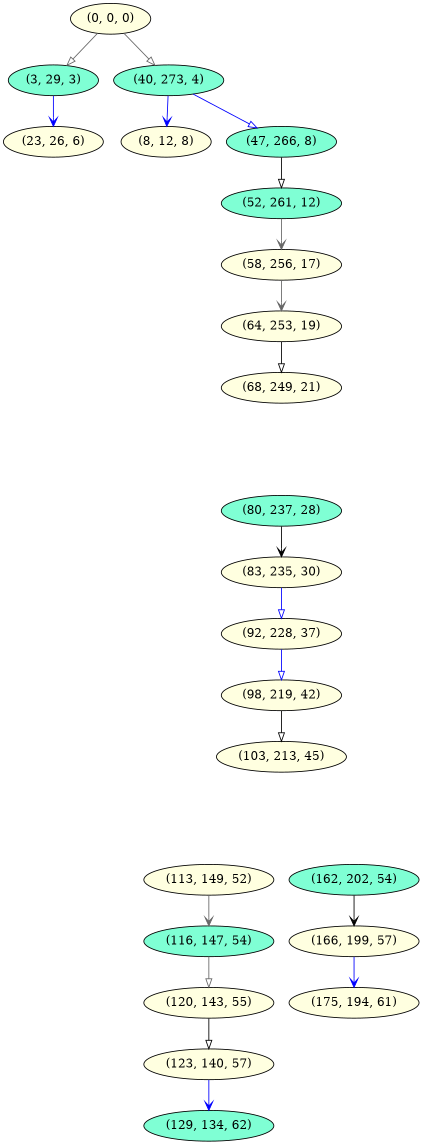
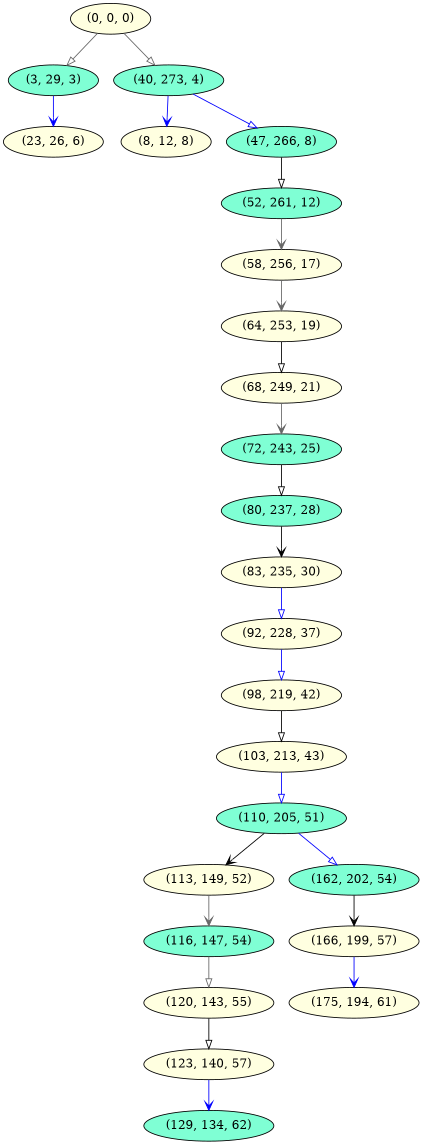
none -> (281, 449)
(281, 757) -> (281, 757)
none -> (281, 818)
